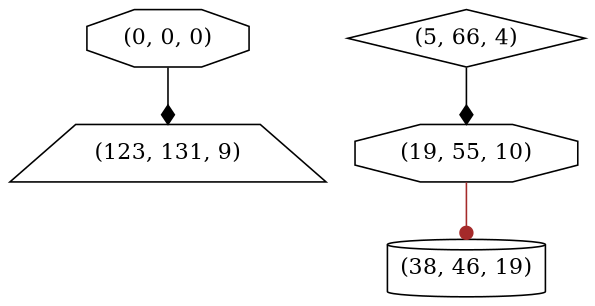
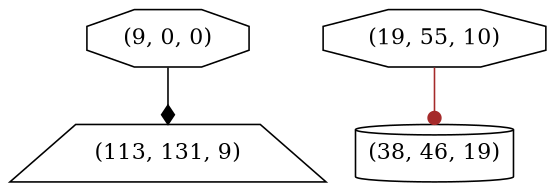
(168, 38) -> (168, 38)
(466, 38) -> none
(168, 153) -> (168, 153)
